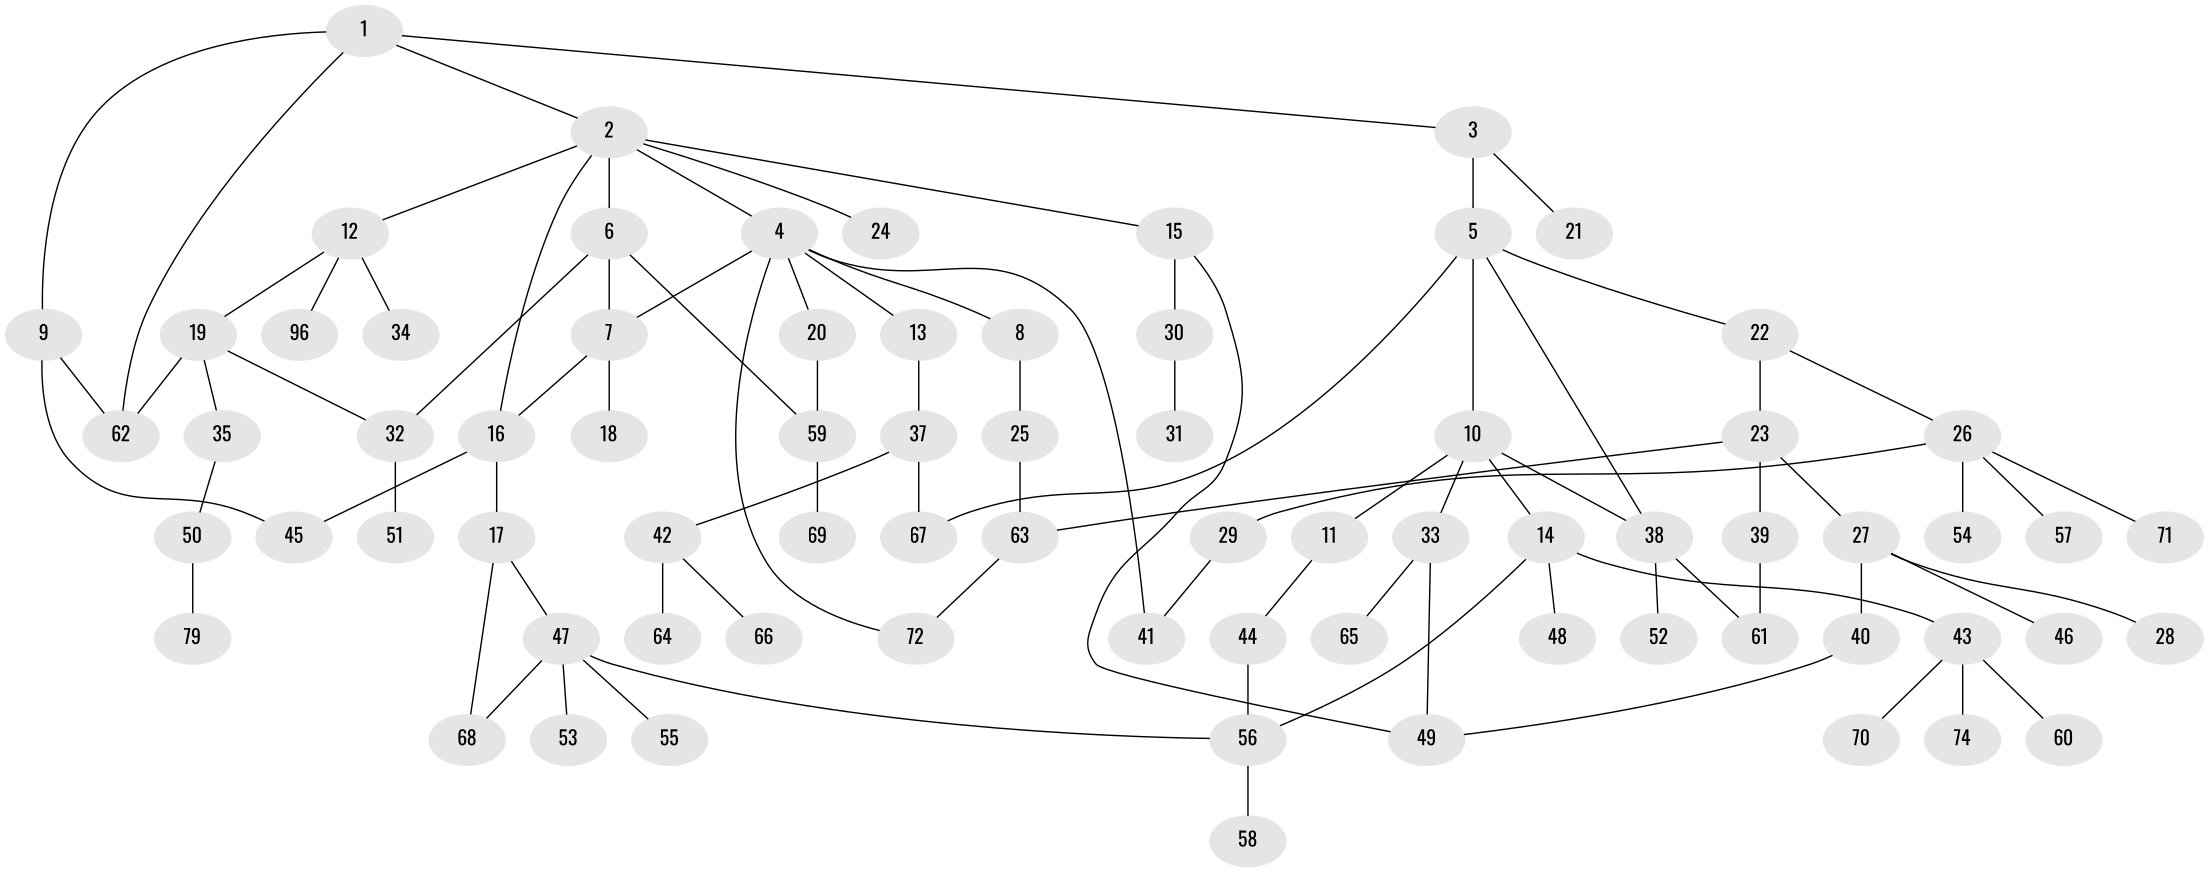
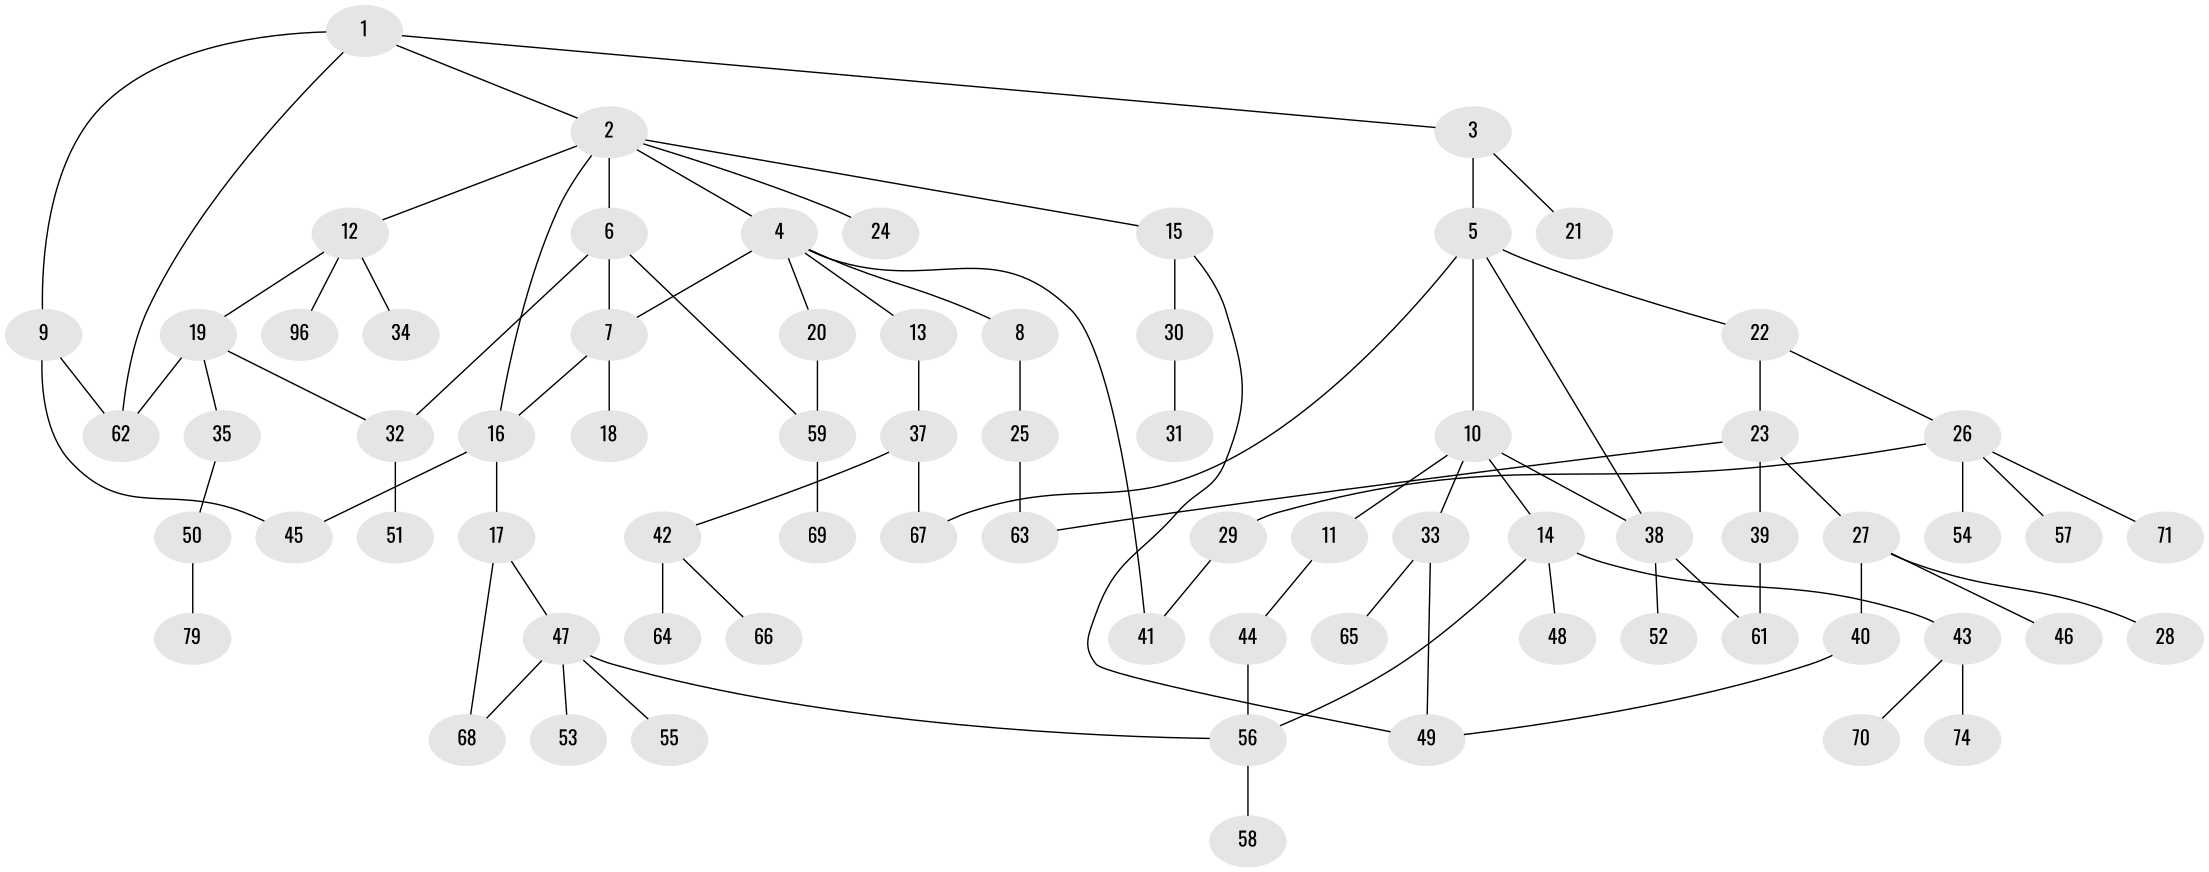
(916, 639) -> none
(2064, 740) -> none
